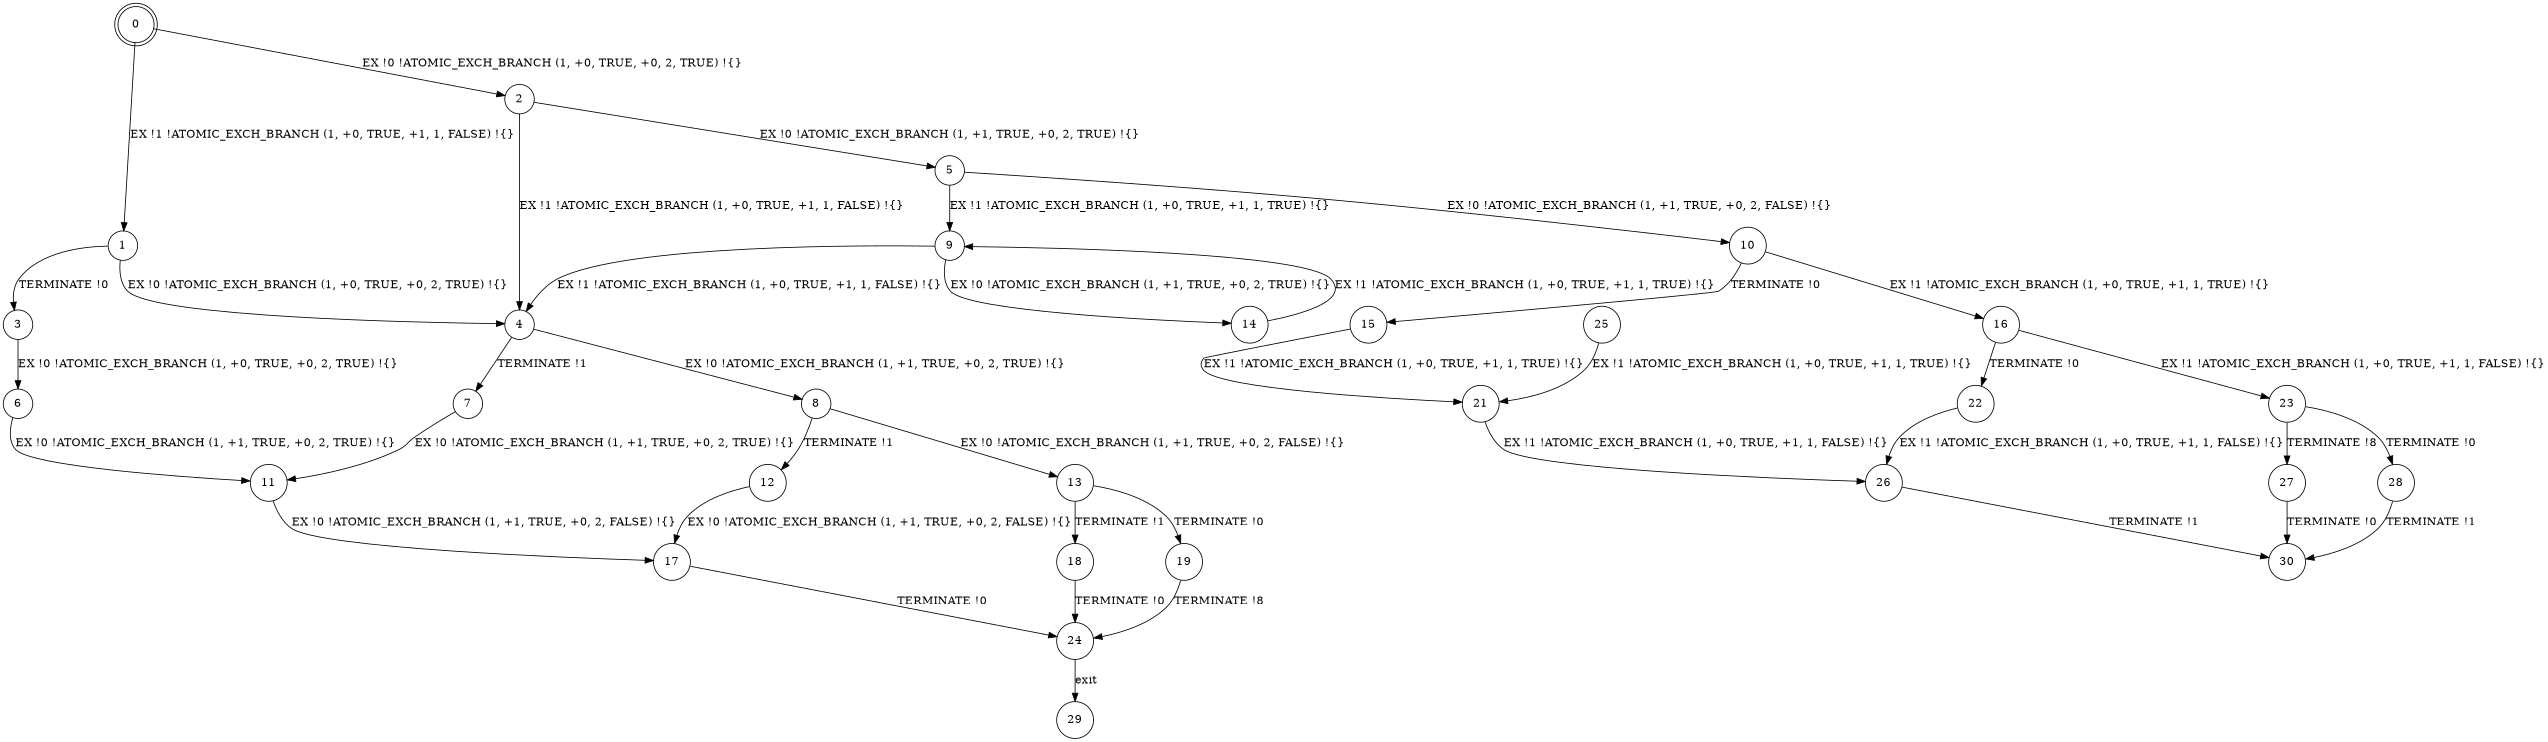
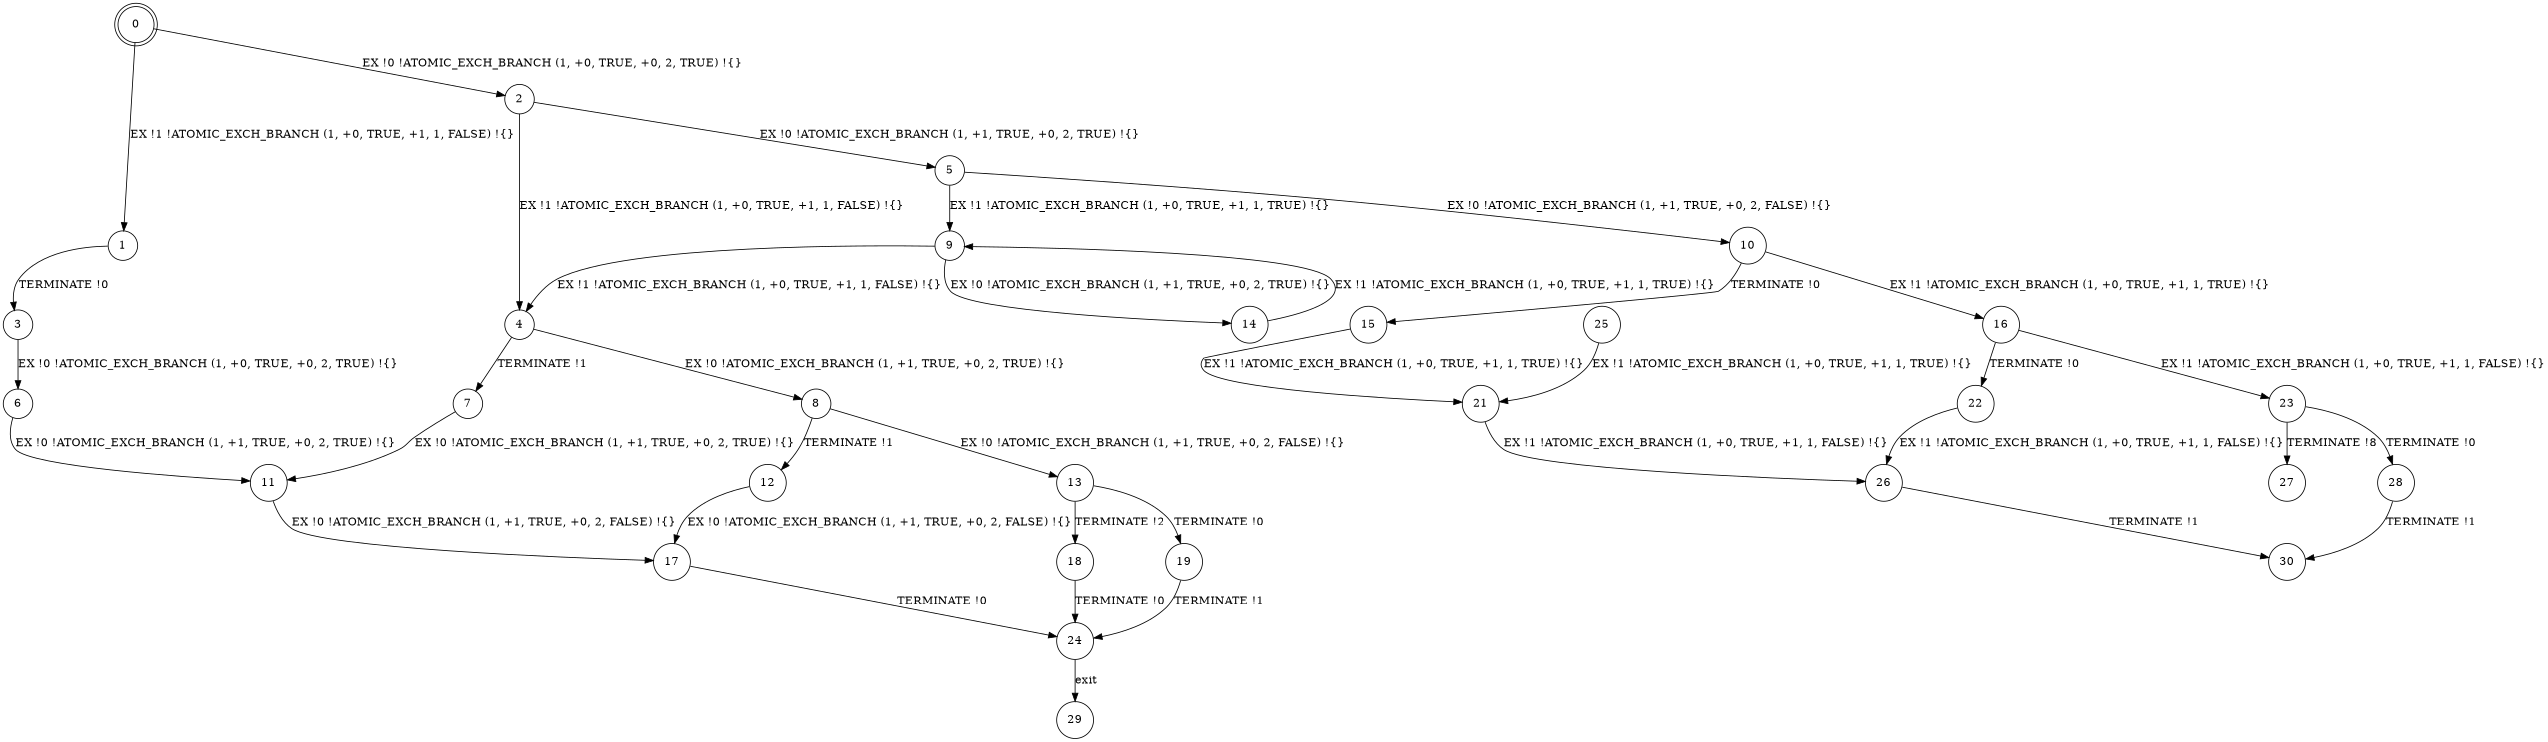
(294, 317) -> none
(2287, 518) -> none
(1120, 522) -> (1120, 522)
(1219, 601) -> (1219, 601)
